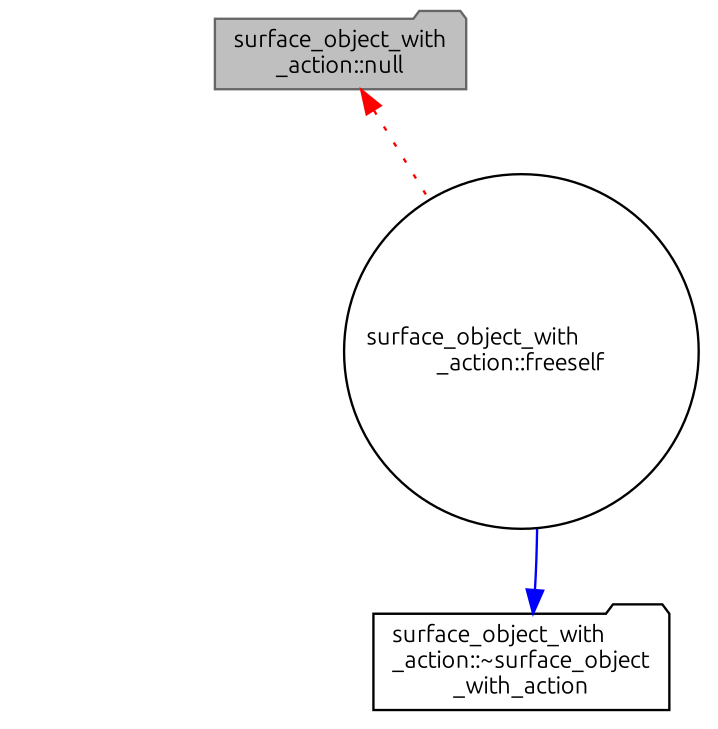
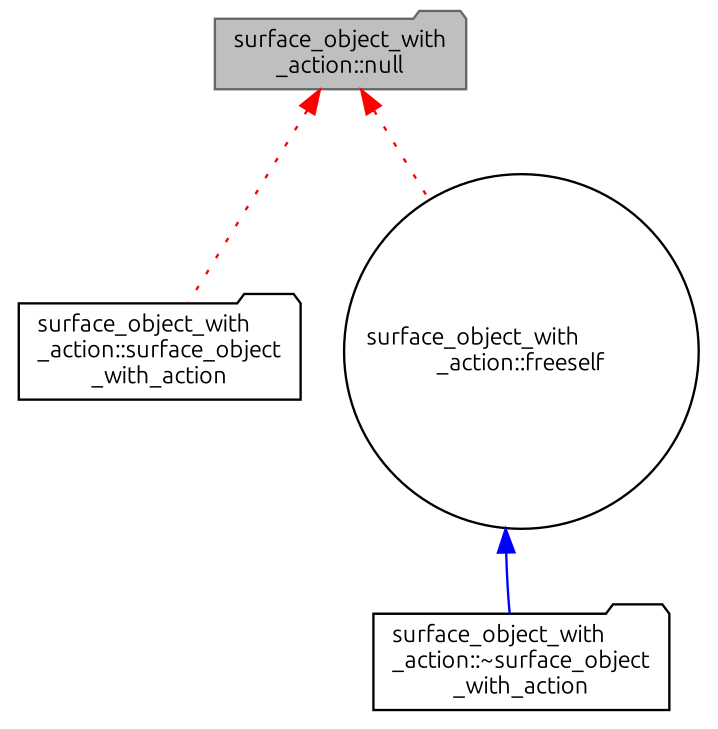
none -> (160, 351)
(536, 559) -> (507, 583)
